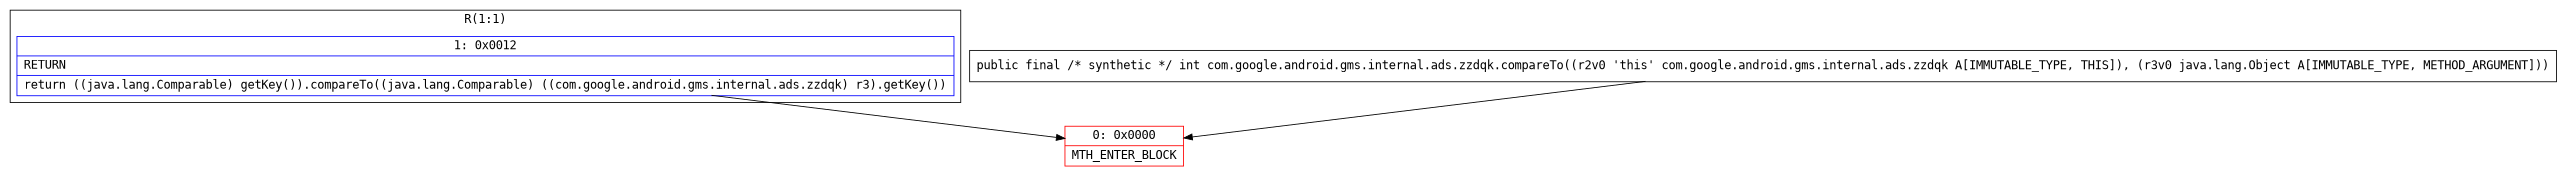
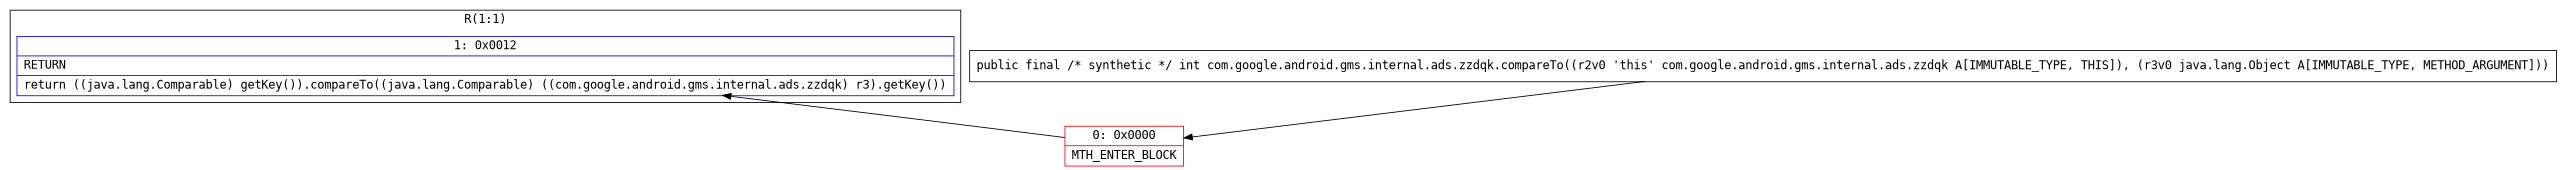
(884, 116) -> (898, 117)
